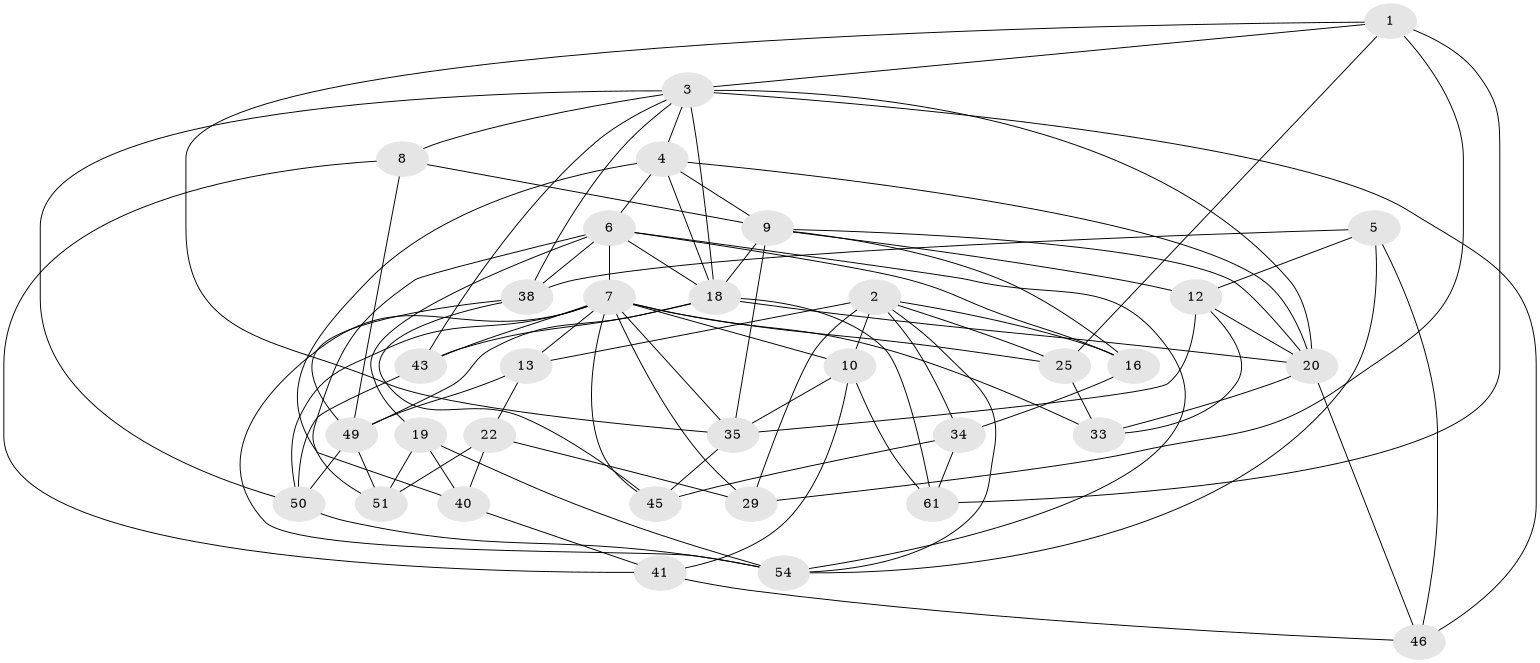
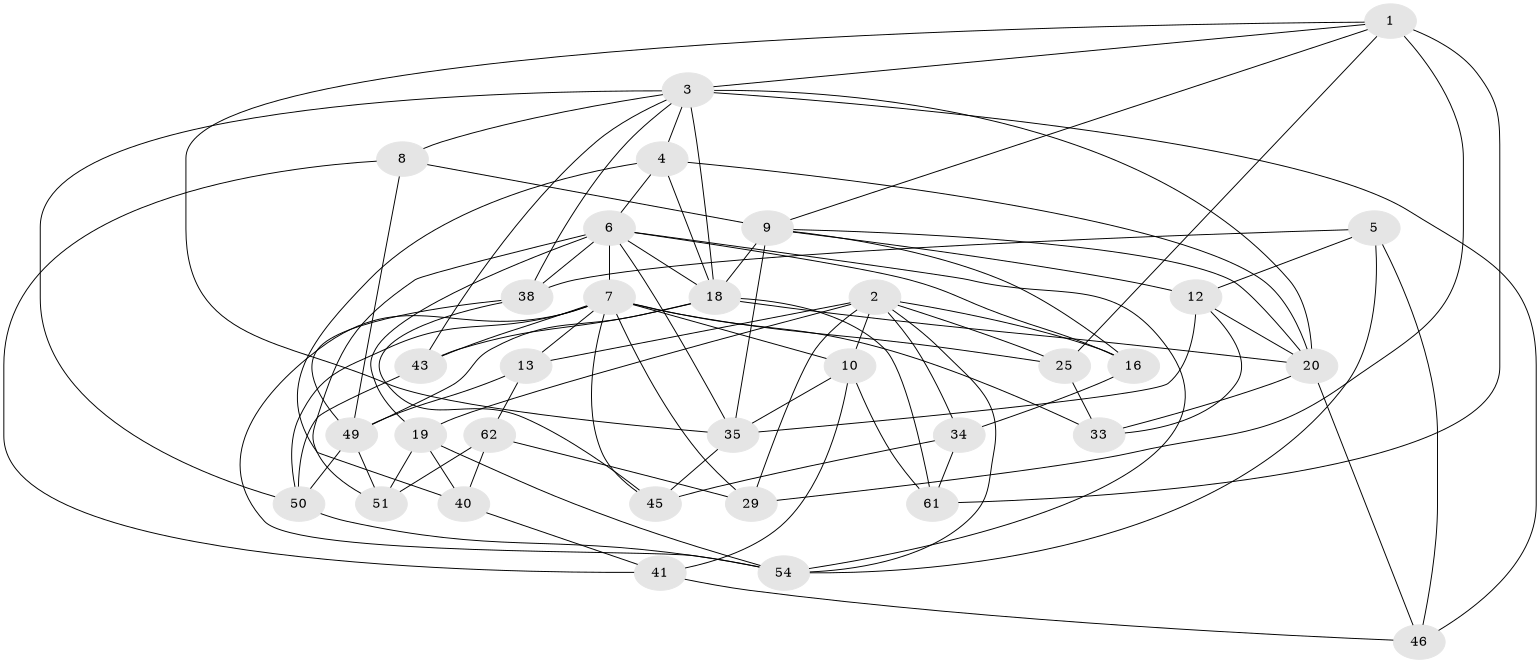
(715, 194) -> (1093, 120)
none -> (655, 357)
(671, 366) -> (675, 330)
(490, 435) -> (490, 435)
